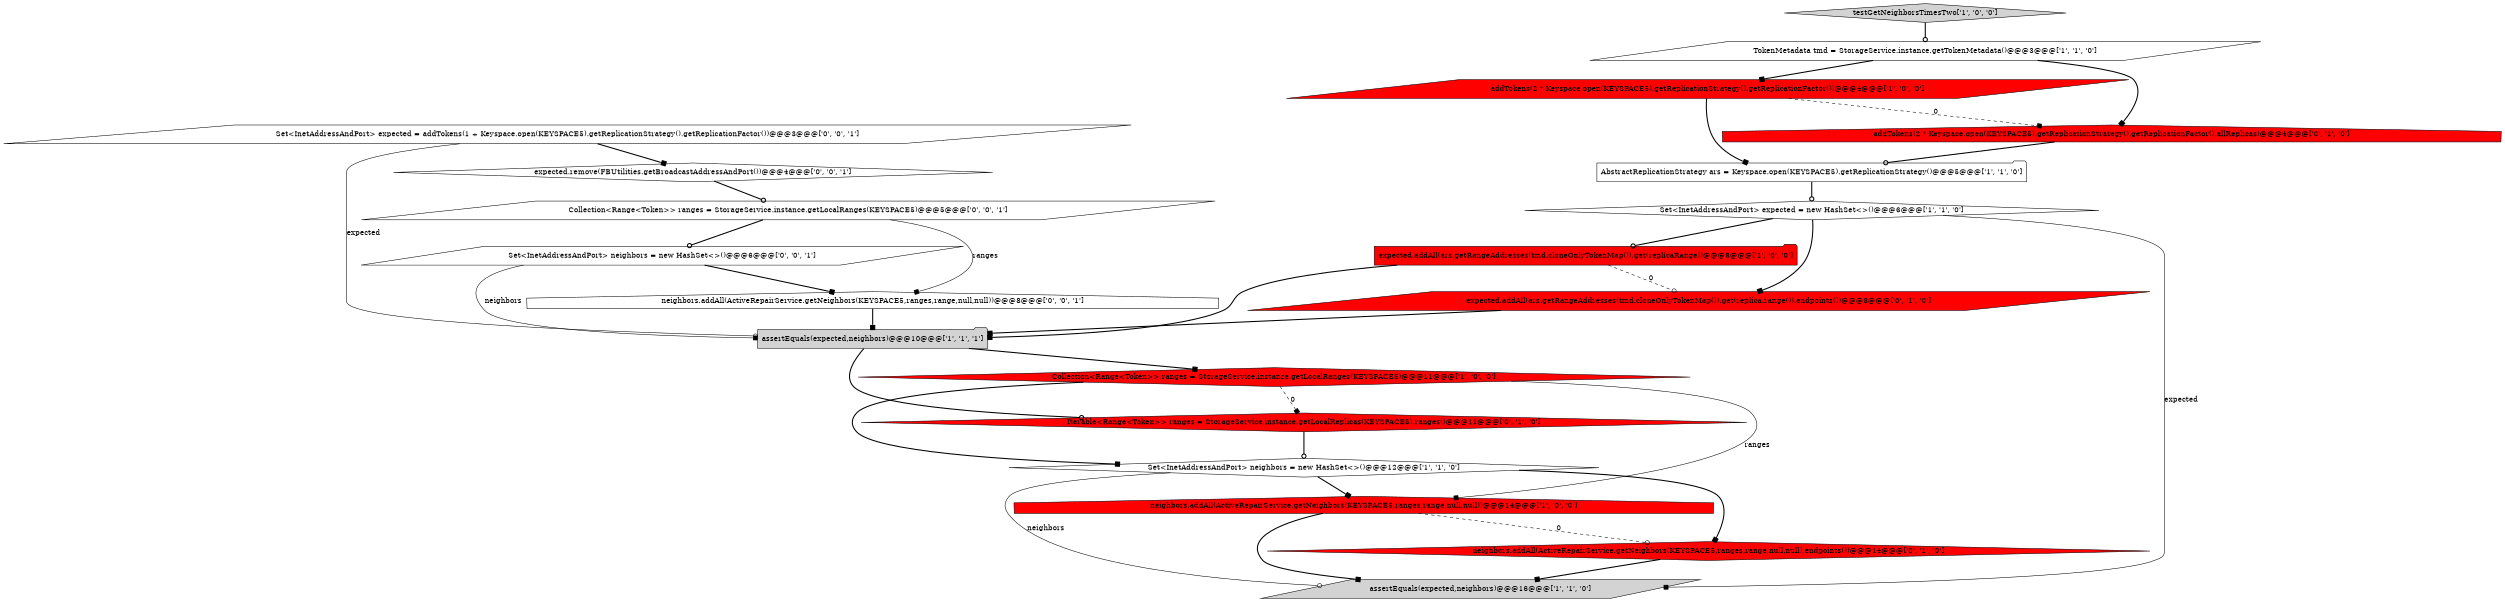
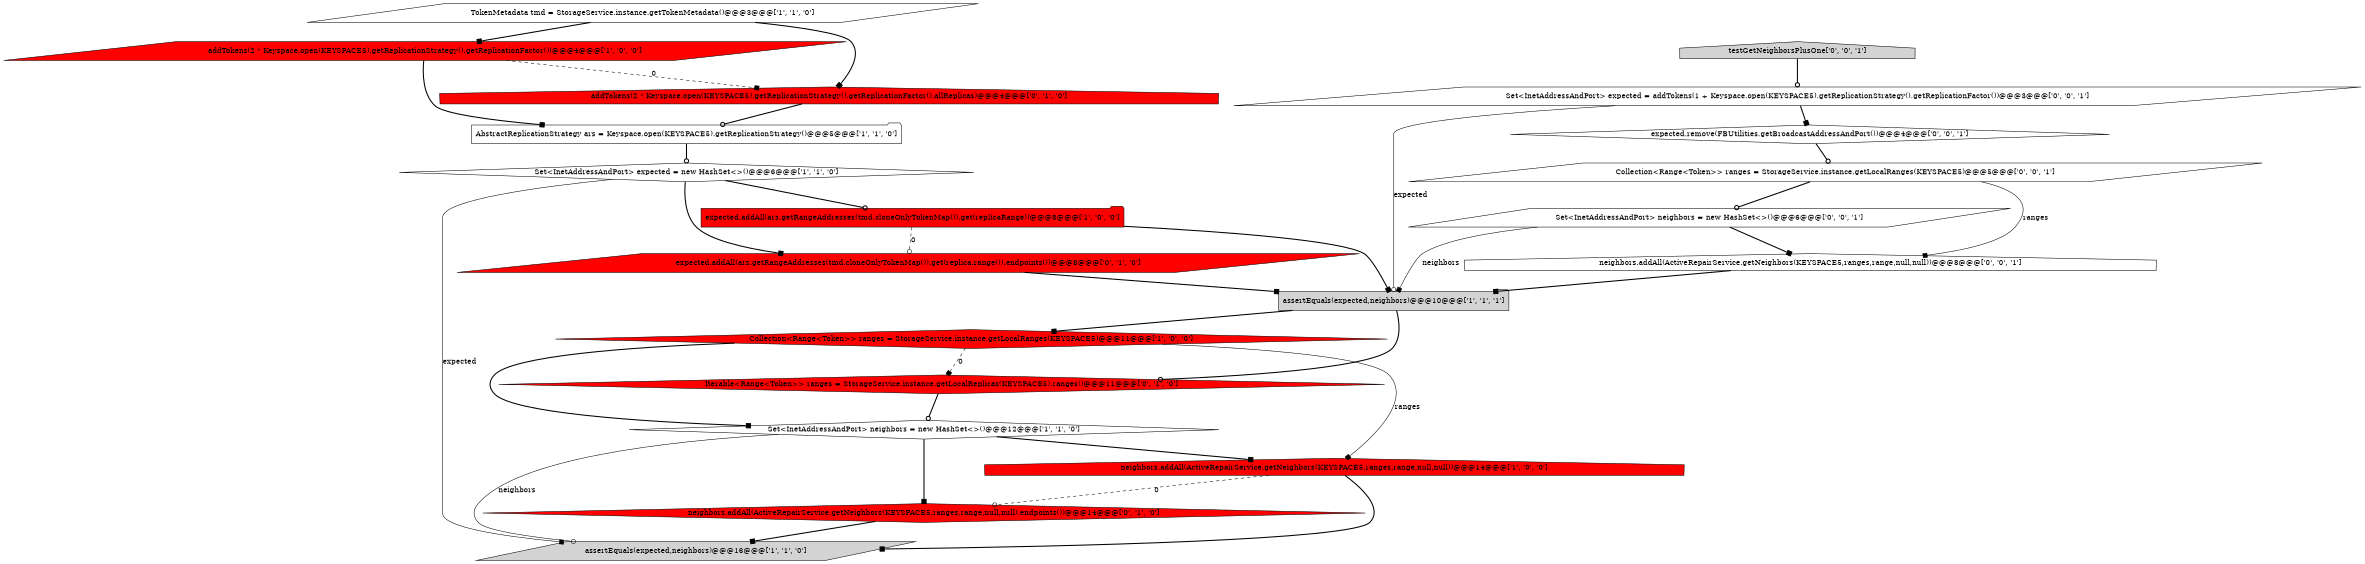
(1925, 13) -> none
none -> (1797, 51)
